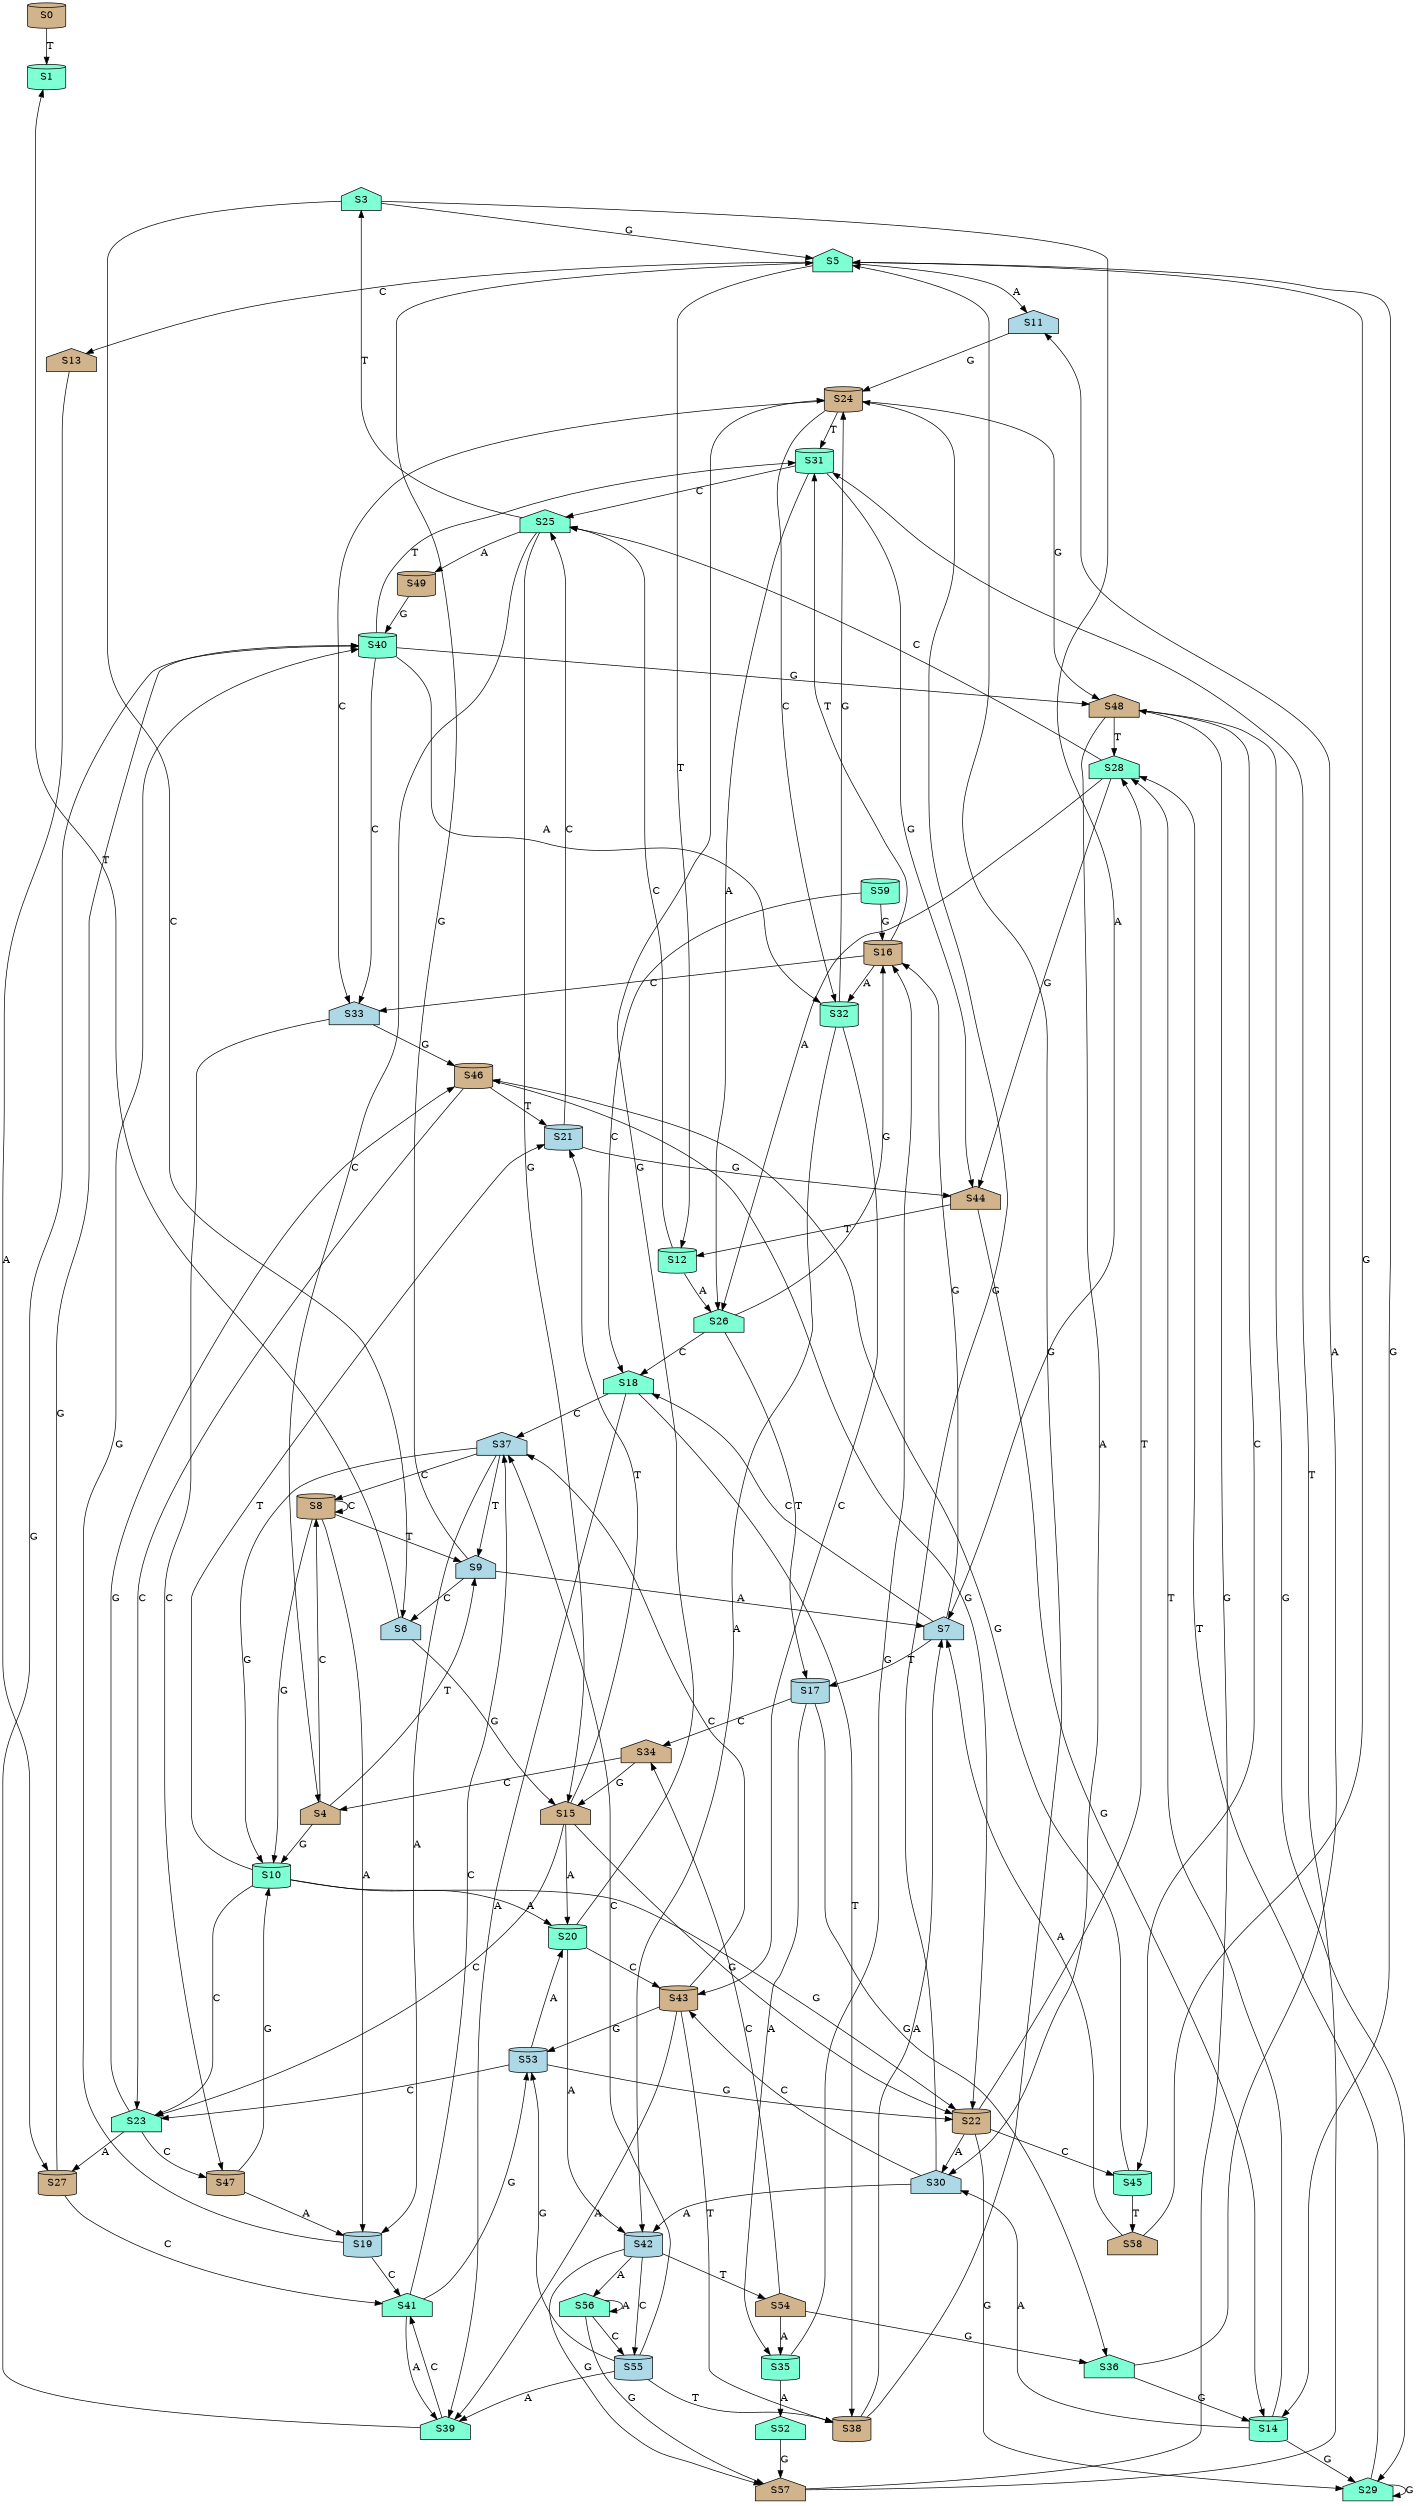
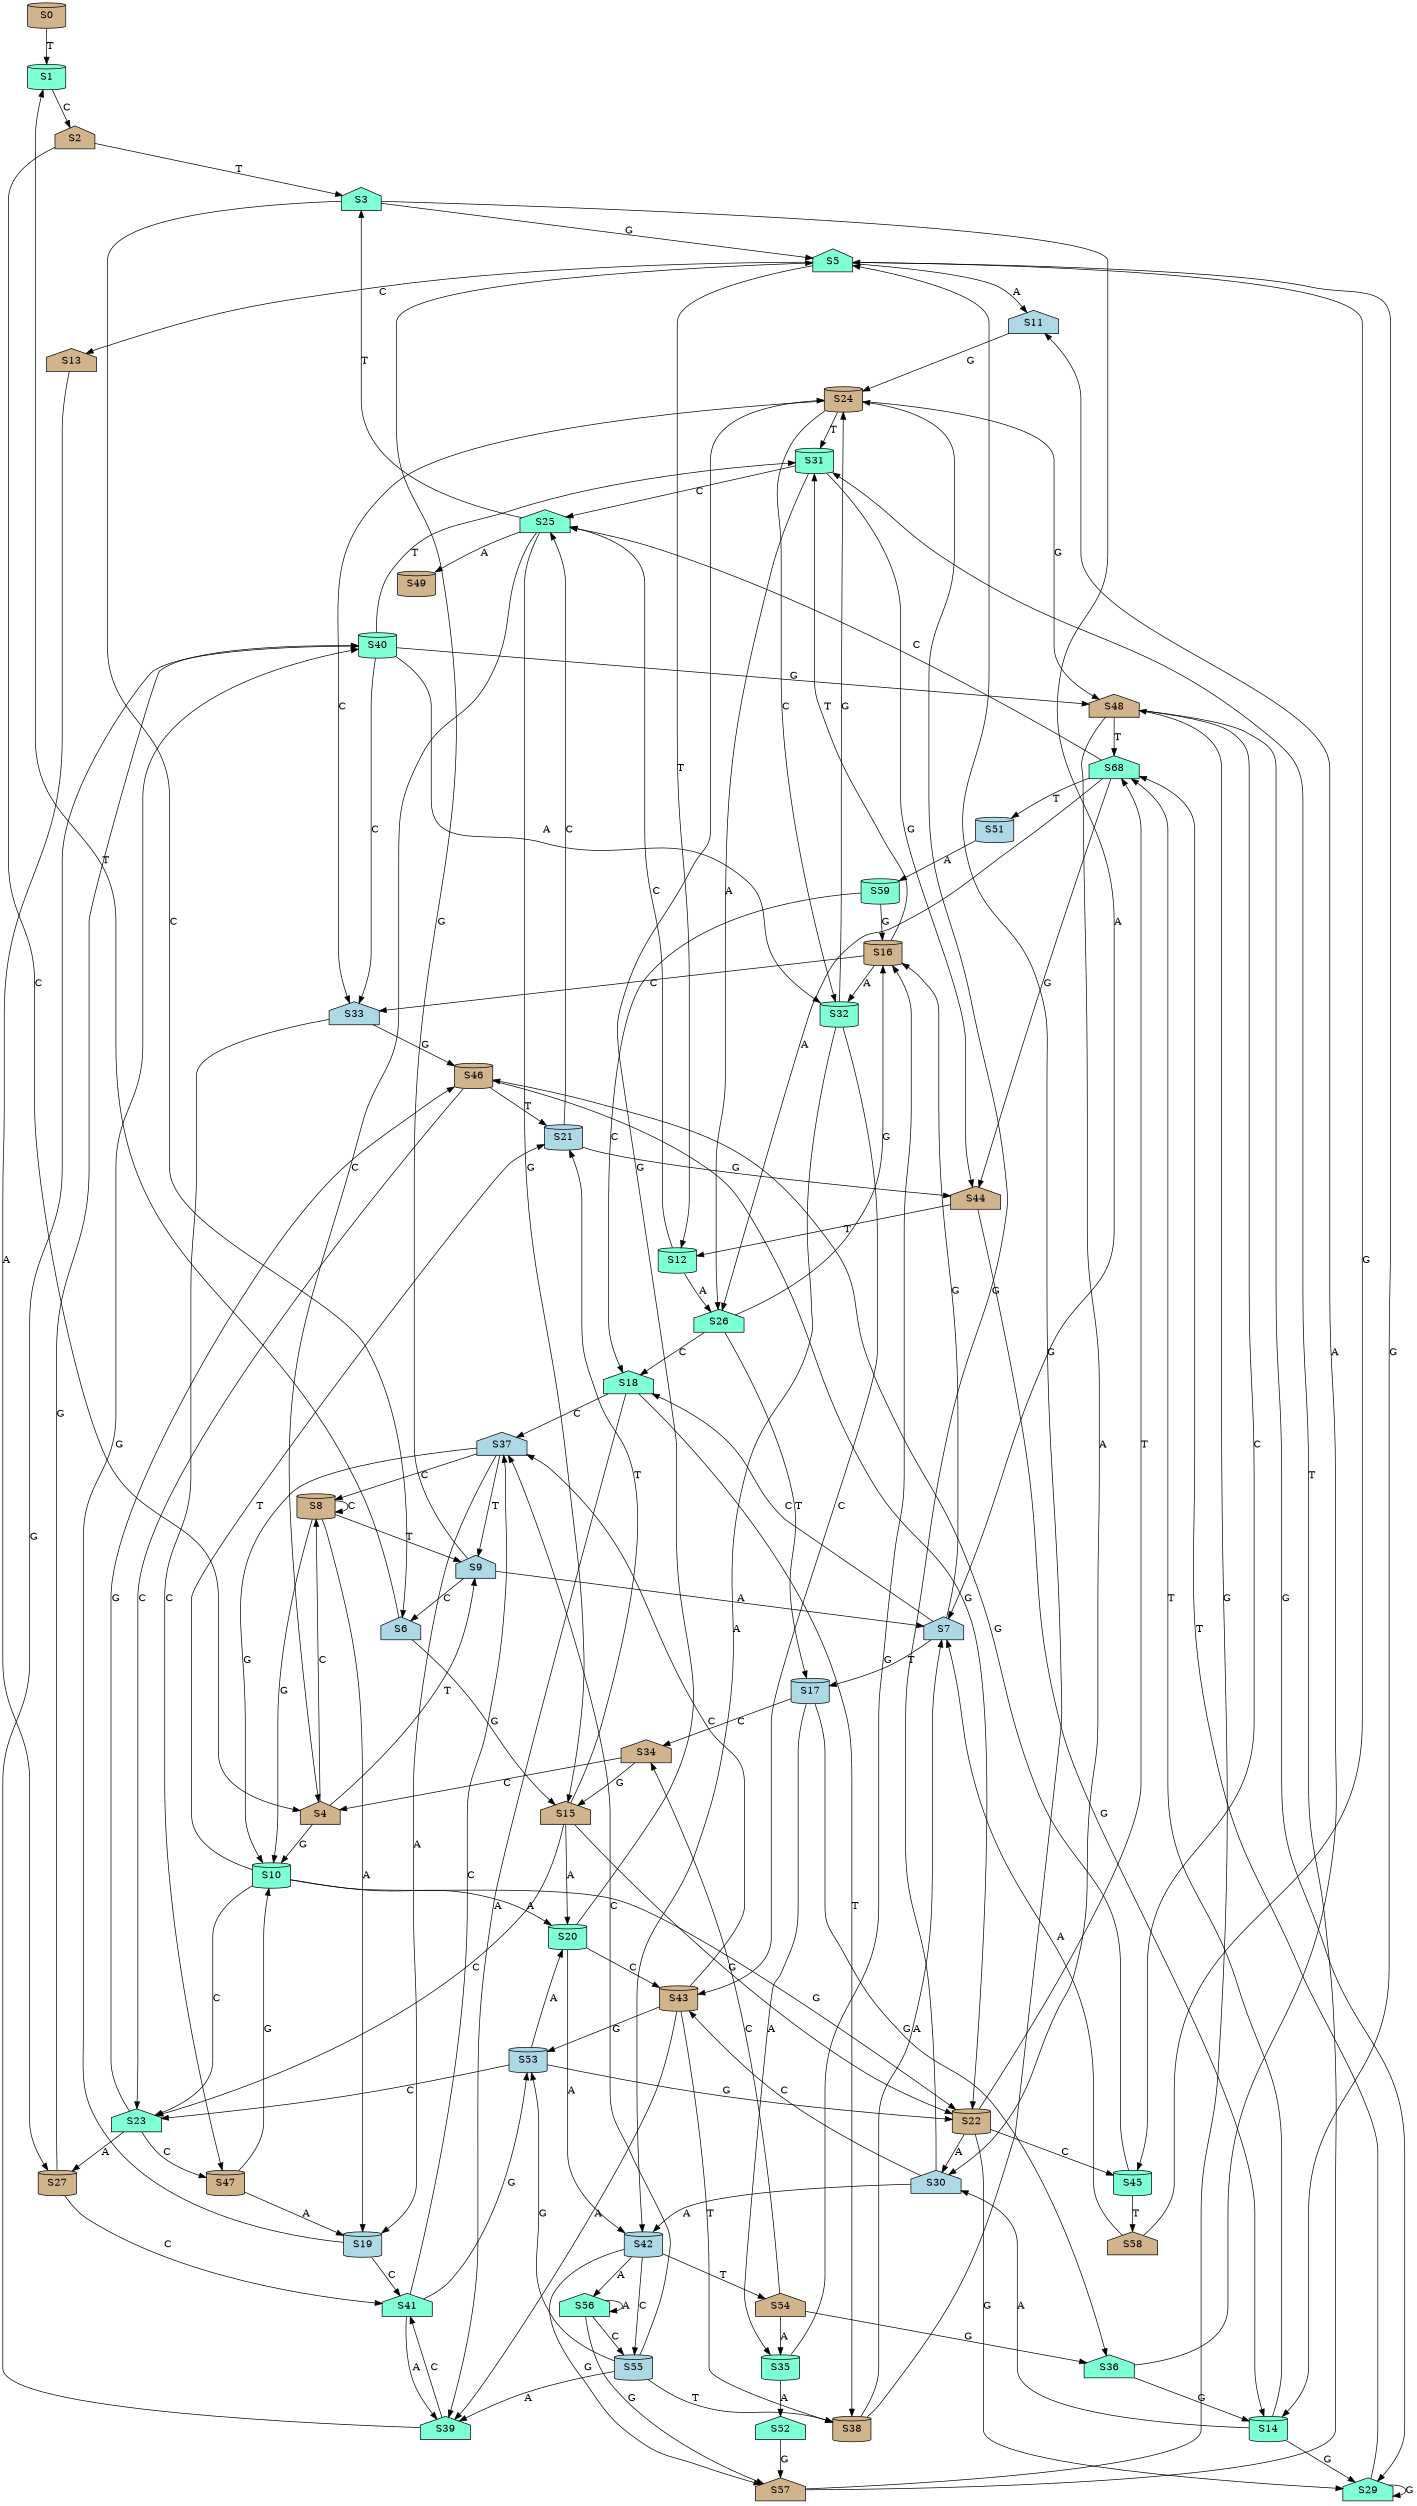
none -> (75, 139)
(399, 612) -> none
(1114, 768) -> (1114, 768)
none -> (995, 830)
